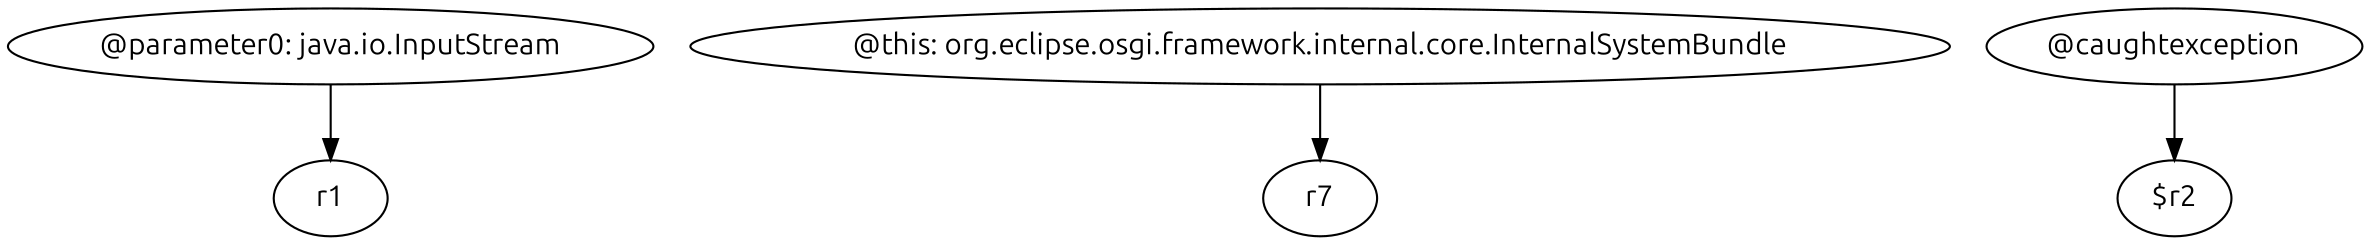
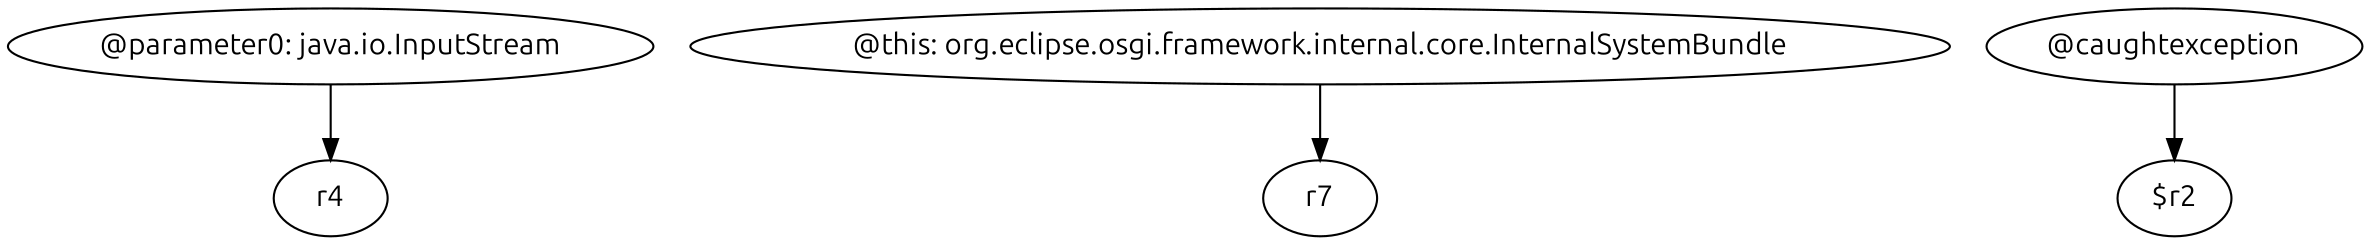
(331, 198) -> (331, 198)
